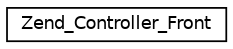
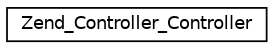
(117, 25) -> (137, 25)
